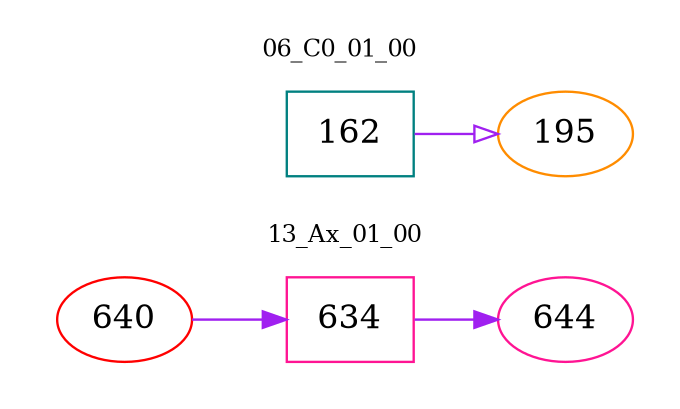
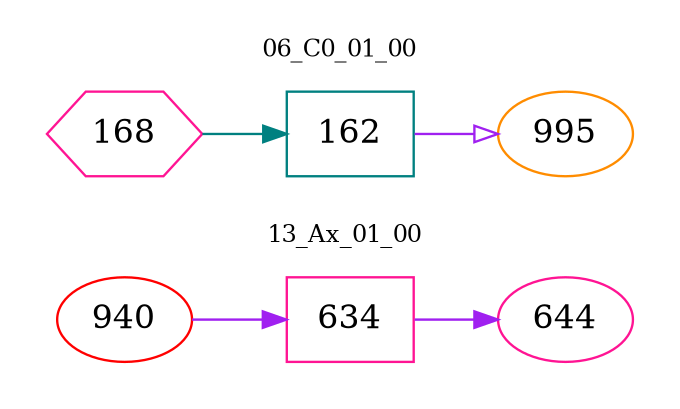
none -> (125, 134)
(566, 134) -> (566, 134)
(125, 320) -> (125, 320)
